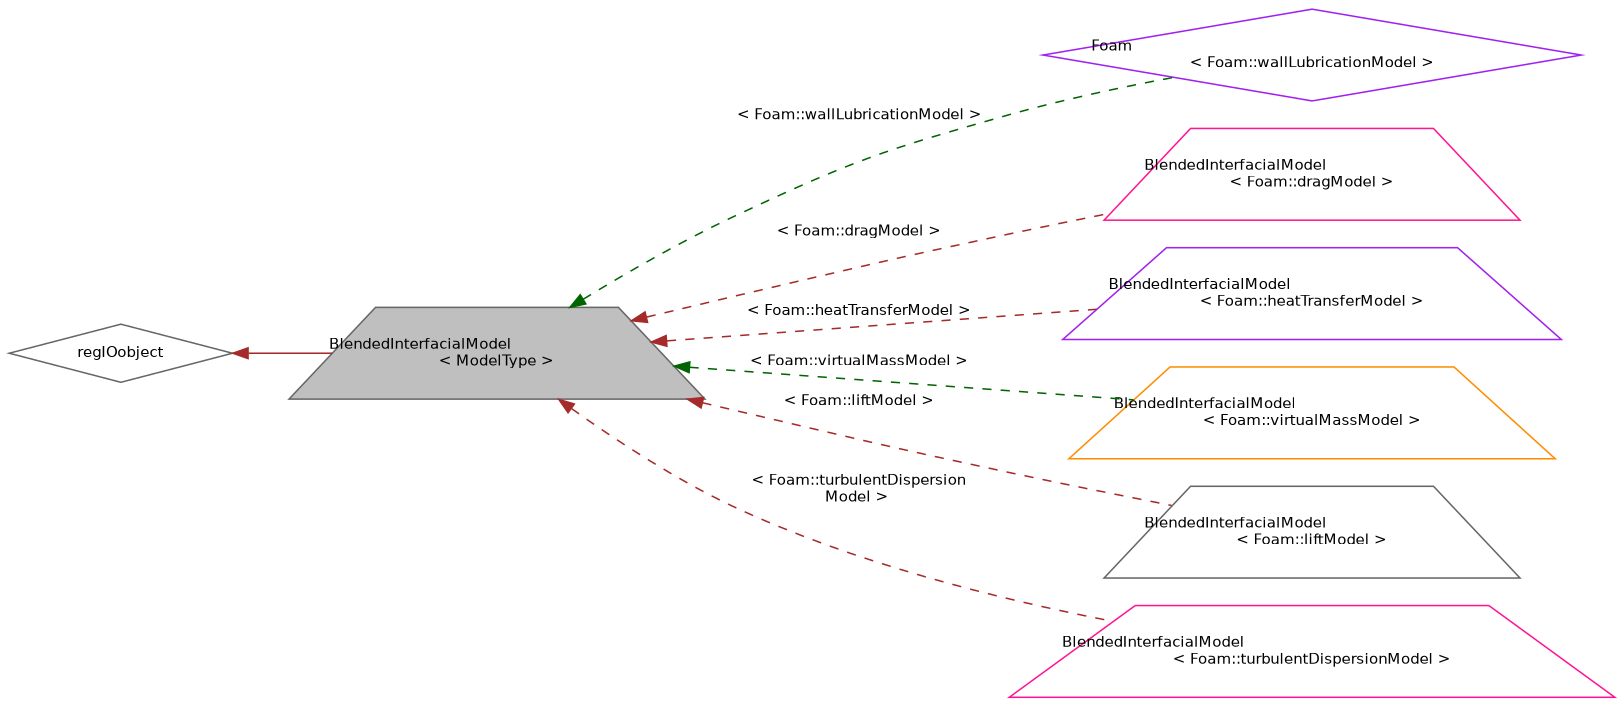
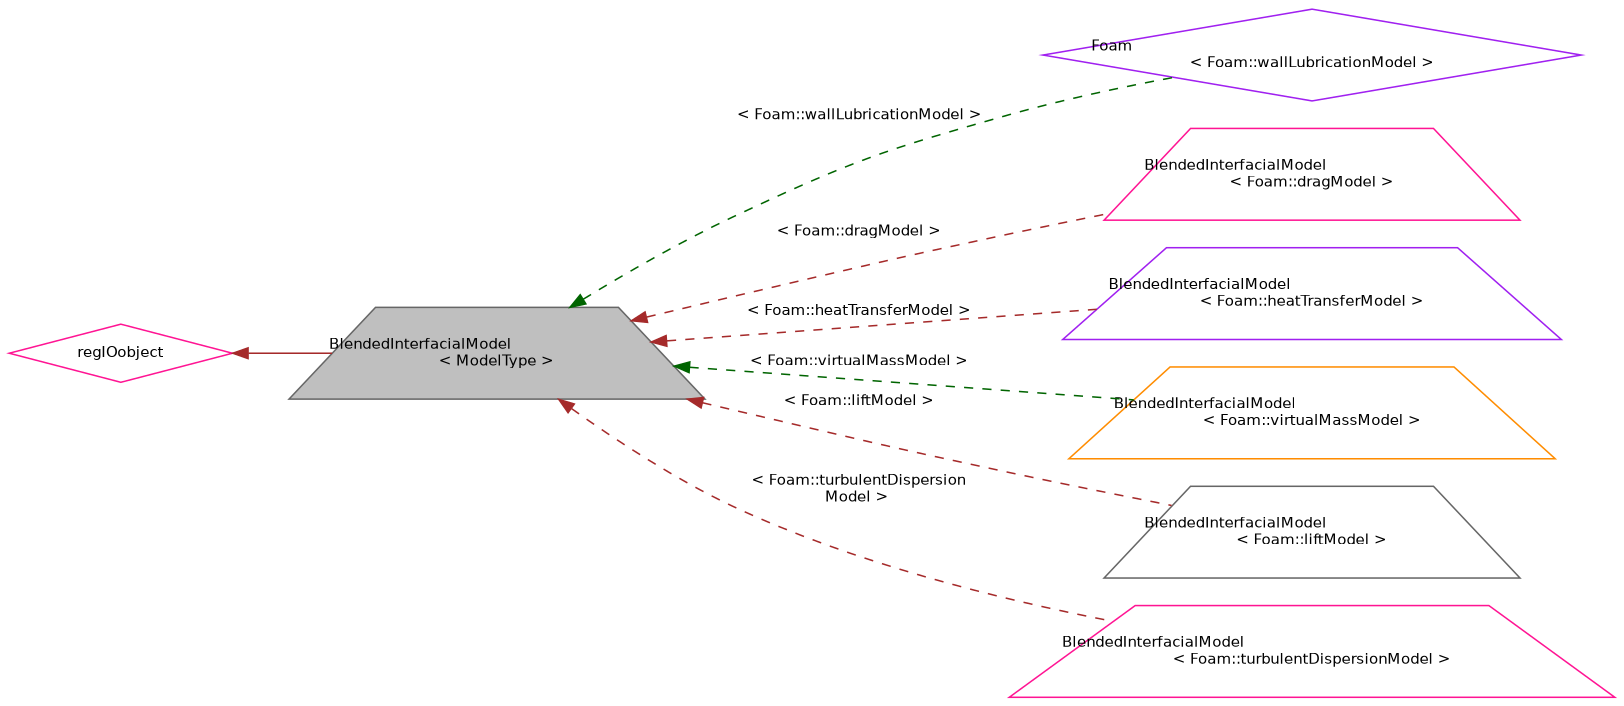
(121, 353) -> (121, 353)
